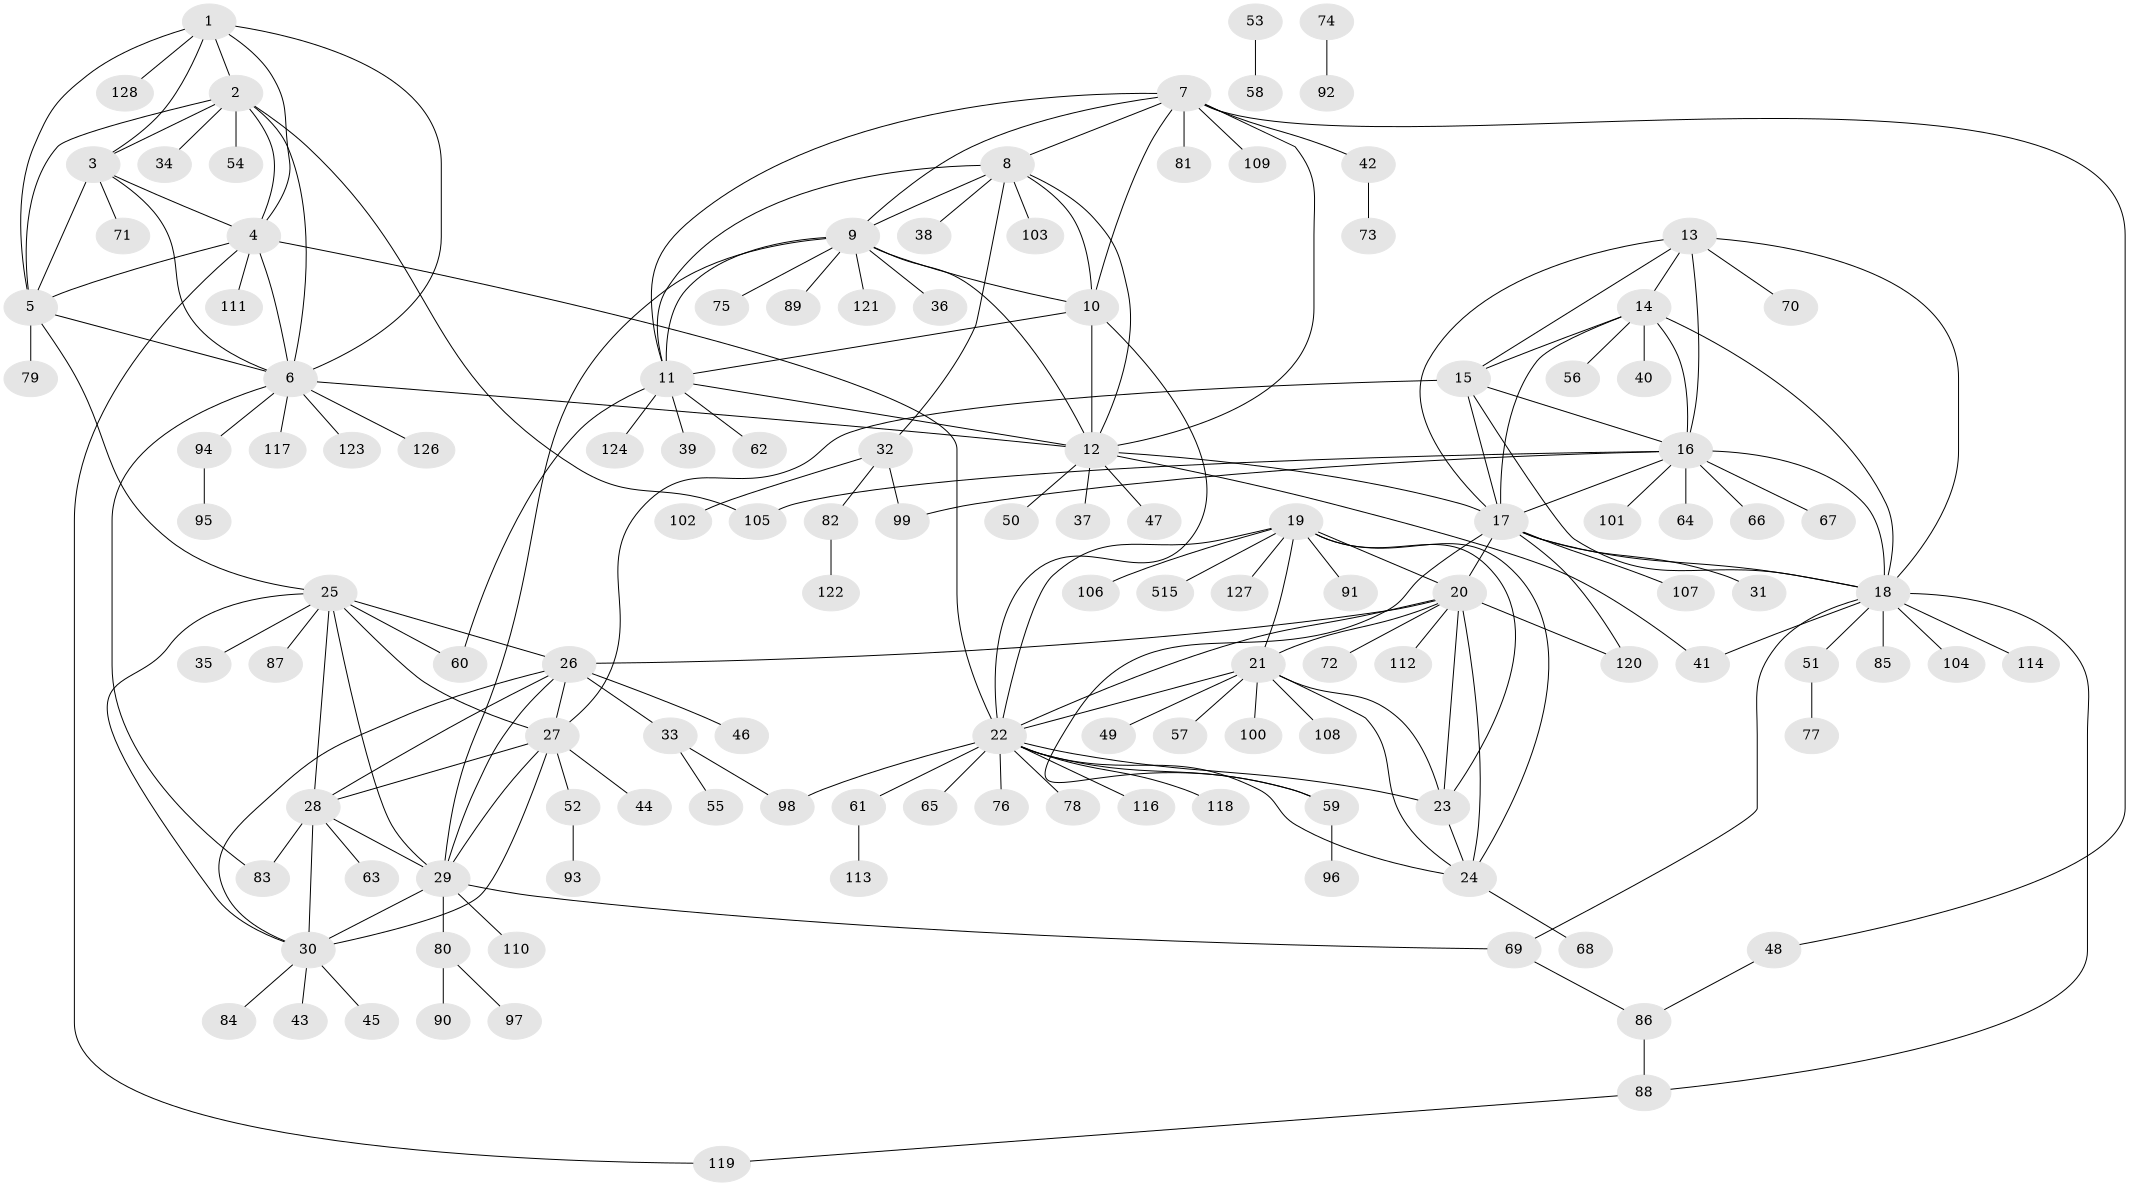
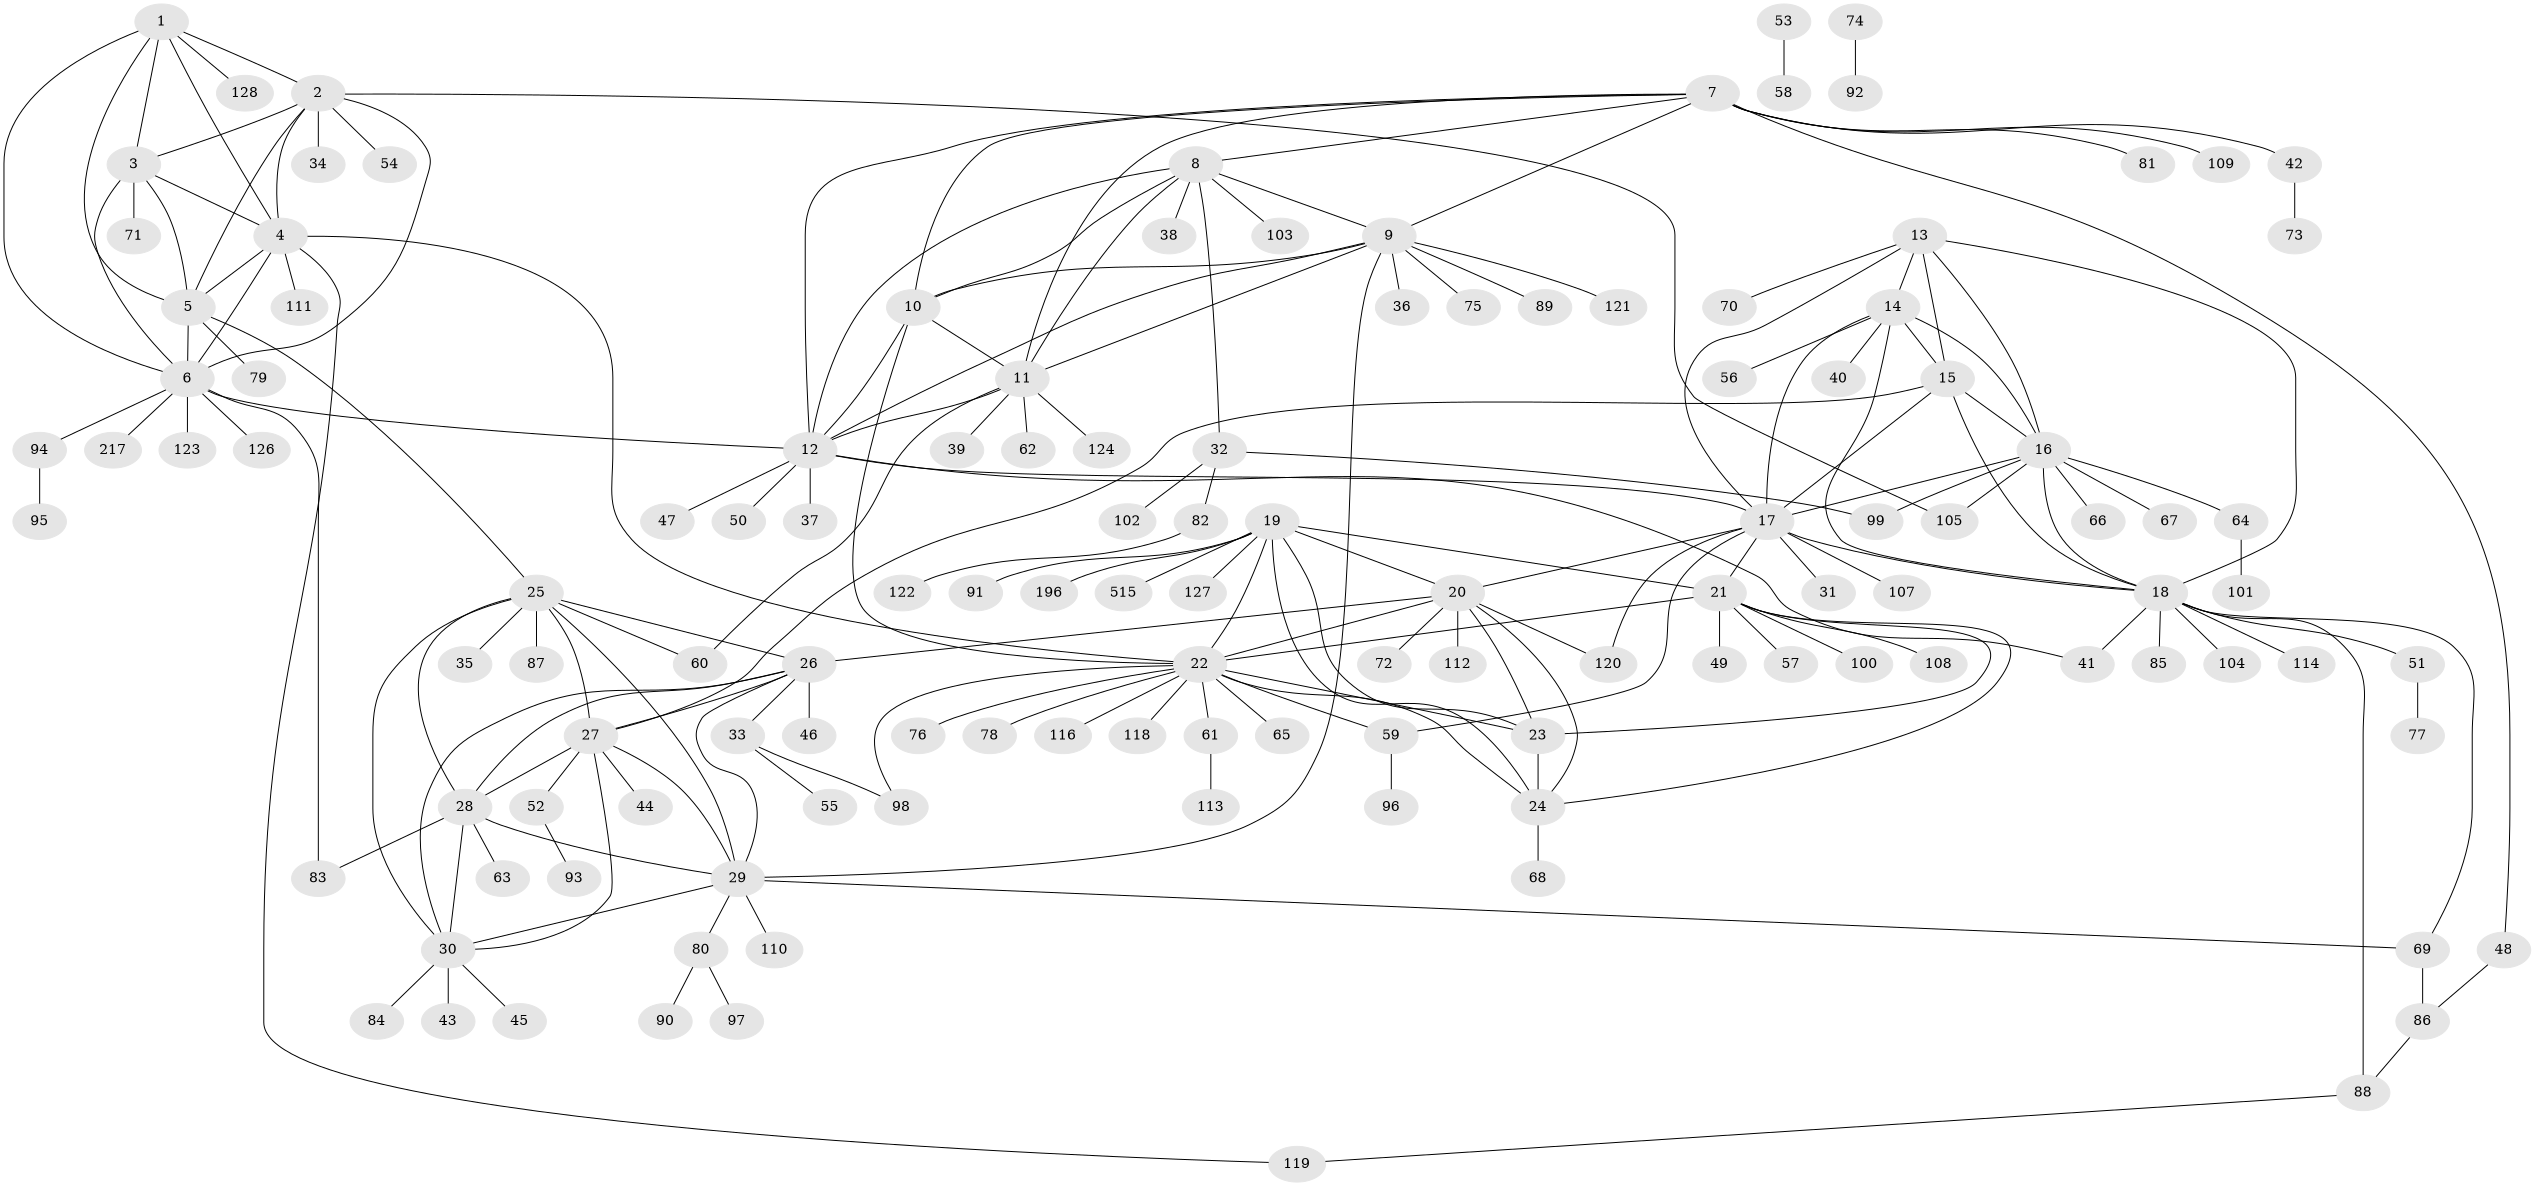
(278, 450) -> (113, 450)
(1649, 486) -> (2241, 552)
(1091, 593) -> (1049, 593)
(1367, 626) -> (1743, 557)
